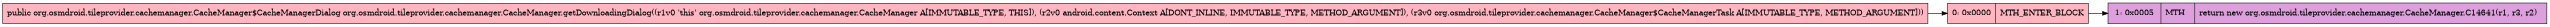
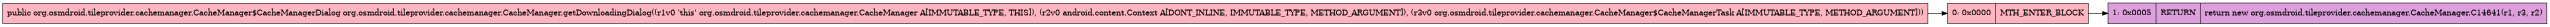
(2175, 13) -> (2178, 13)
